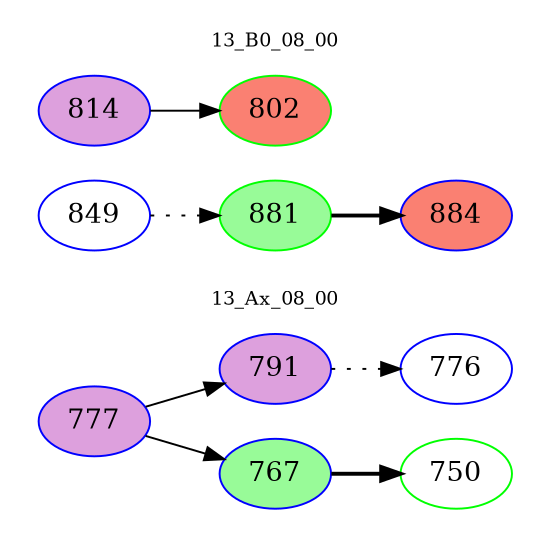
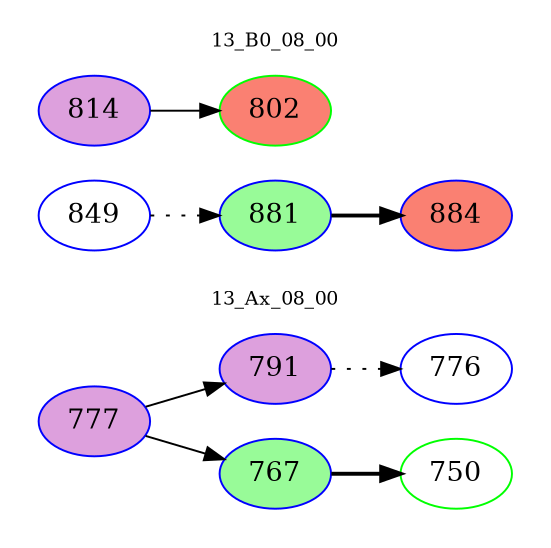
(275, 216) -> (275, 216)
